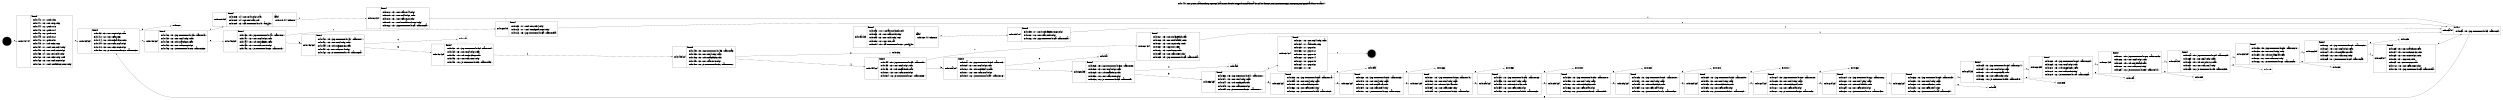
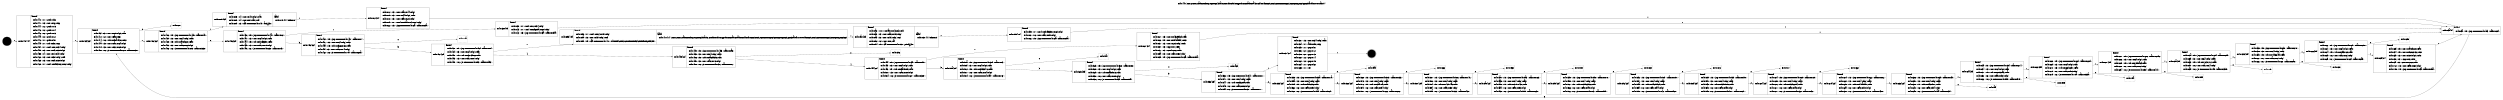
none -> (704, 37)
(1612, 84) -> none
